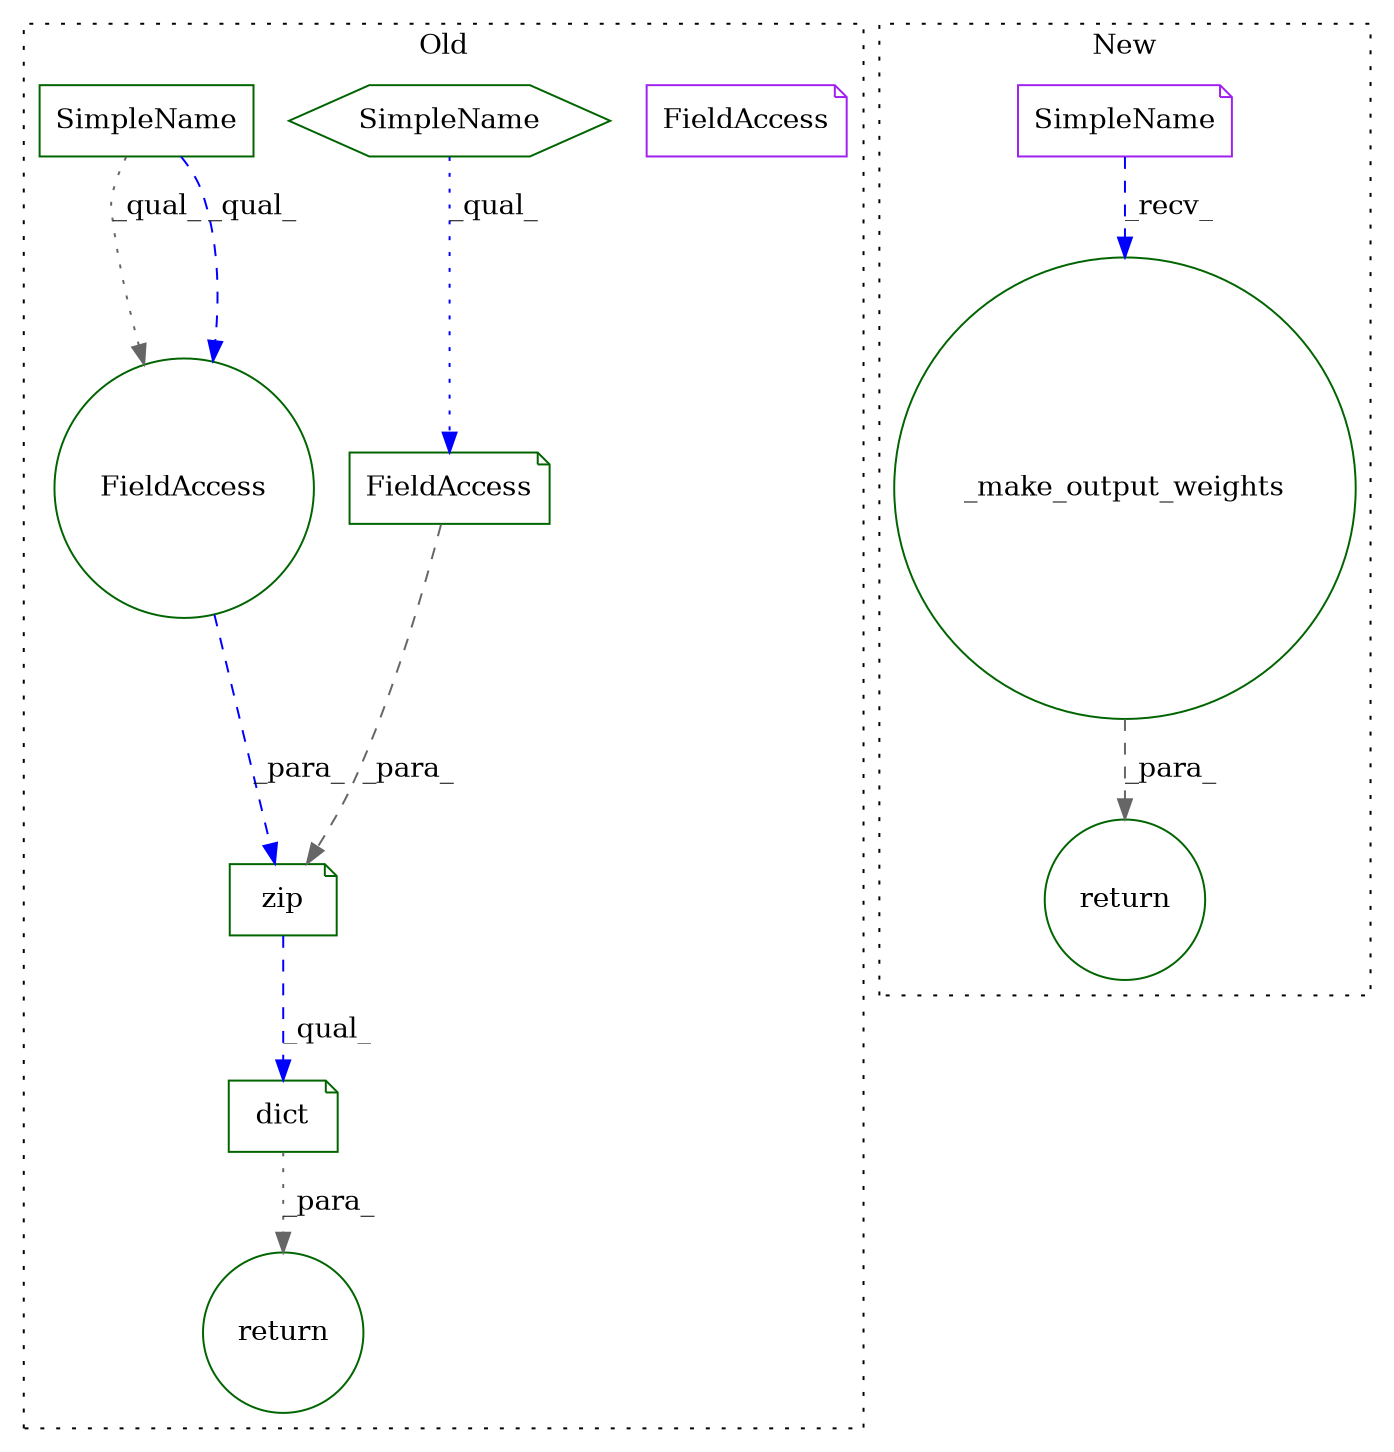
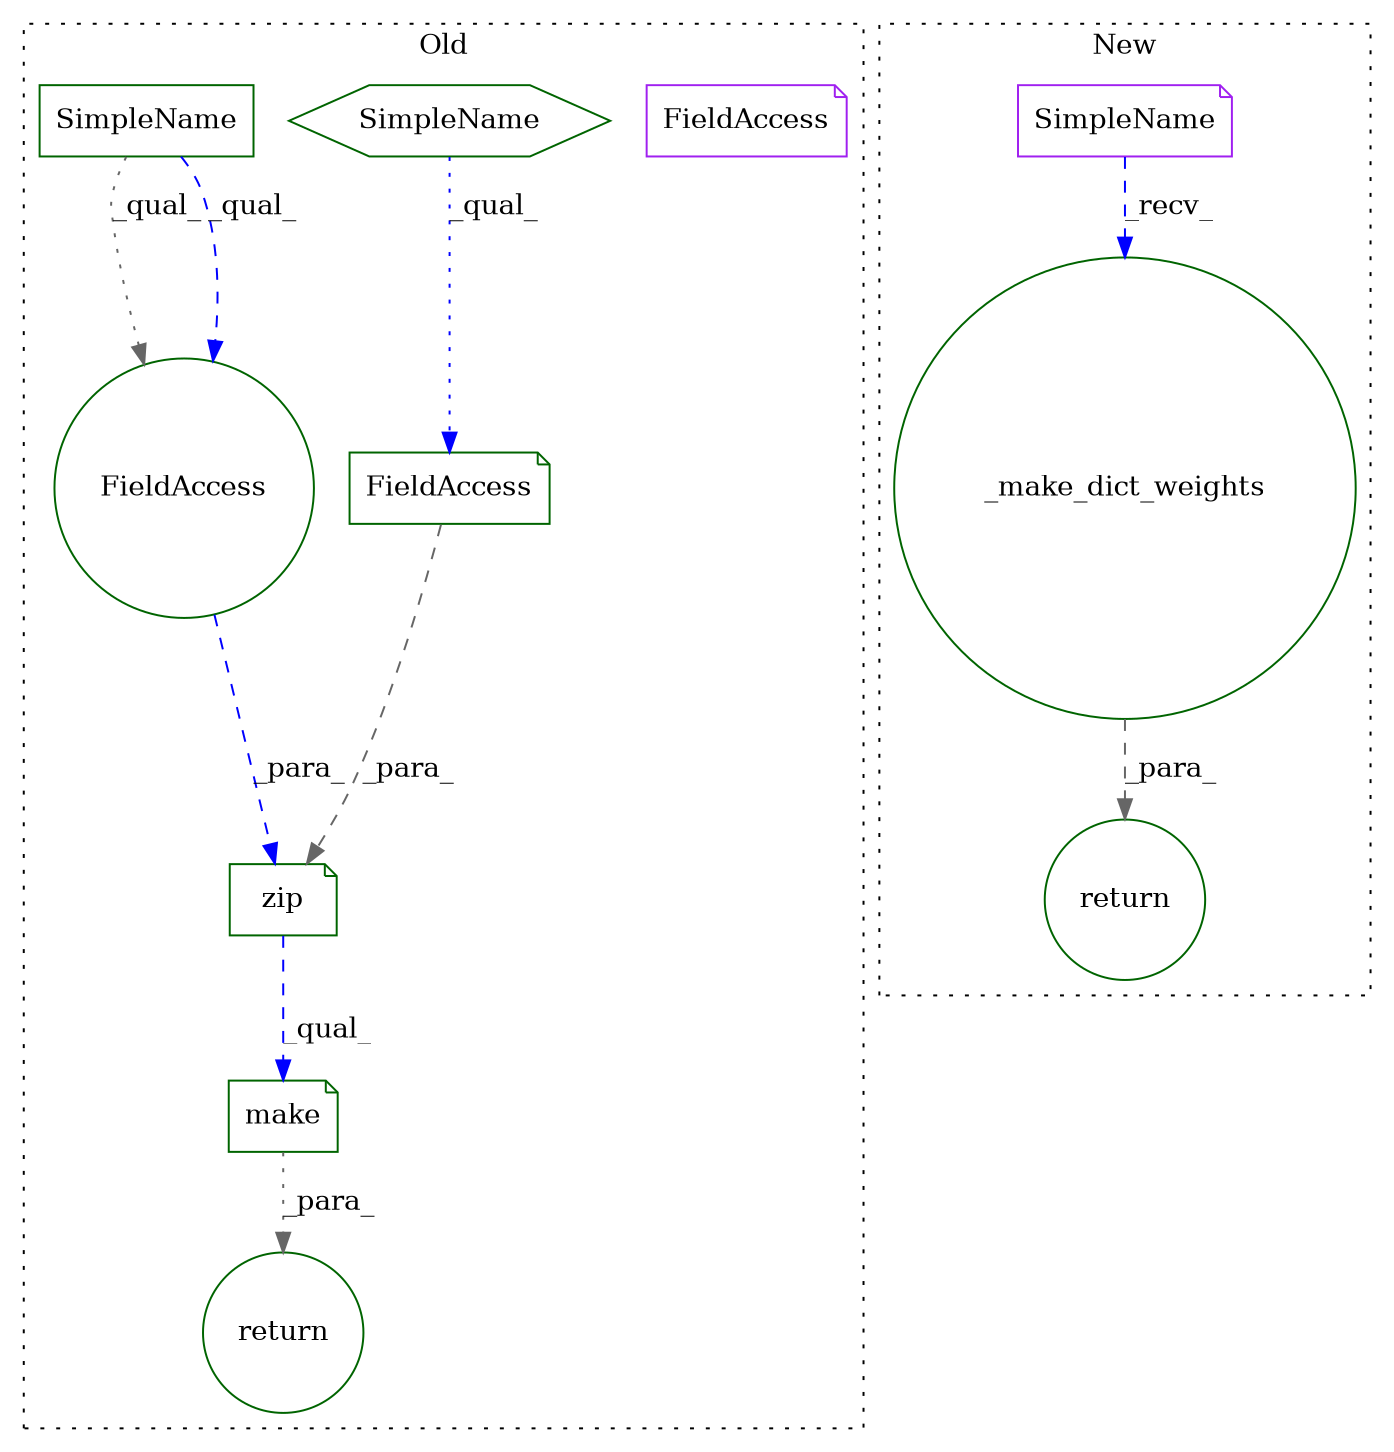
(1125, 488) -> (1125, 488)
(283, 1116) -> (283, 1116)
